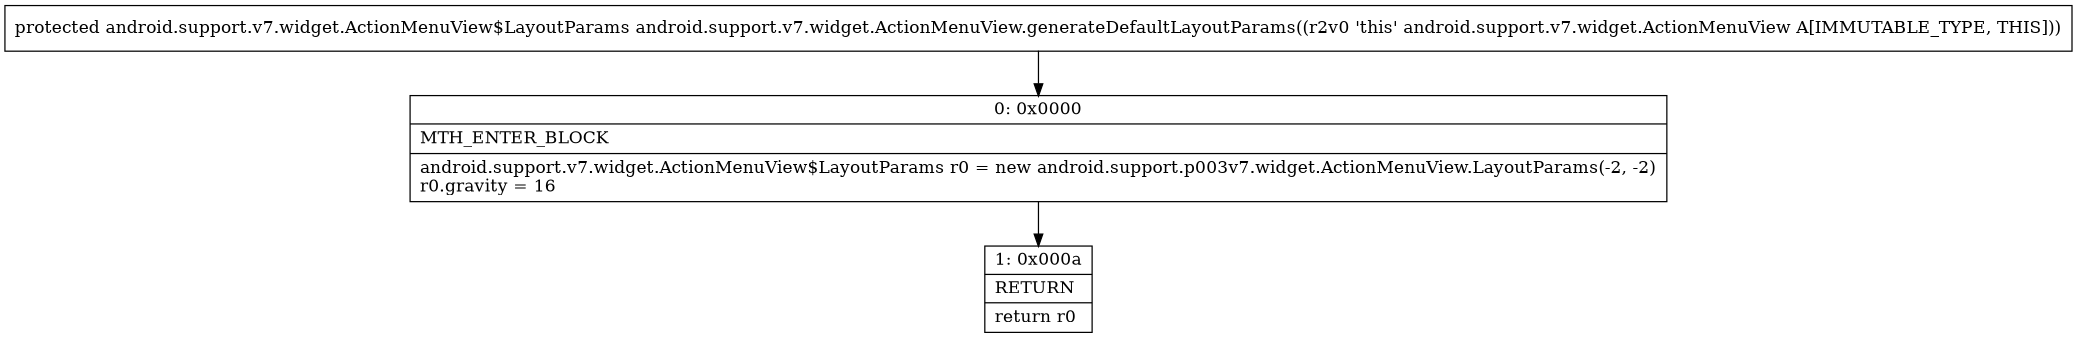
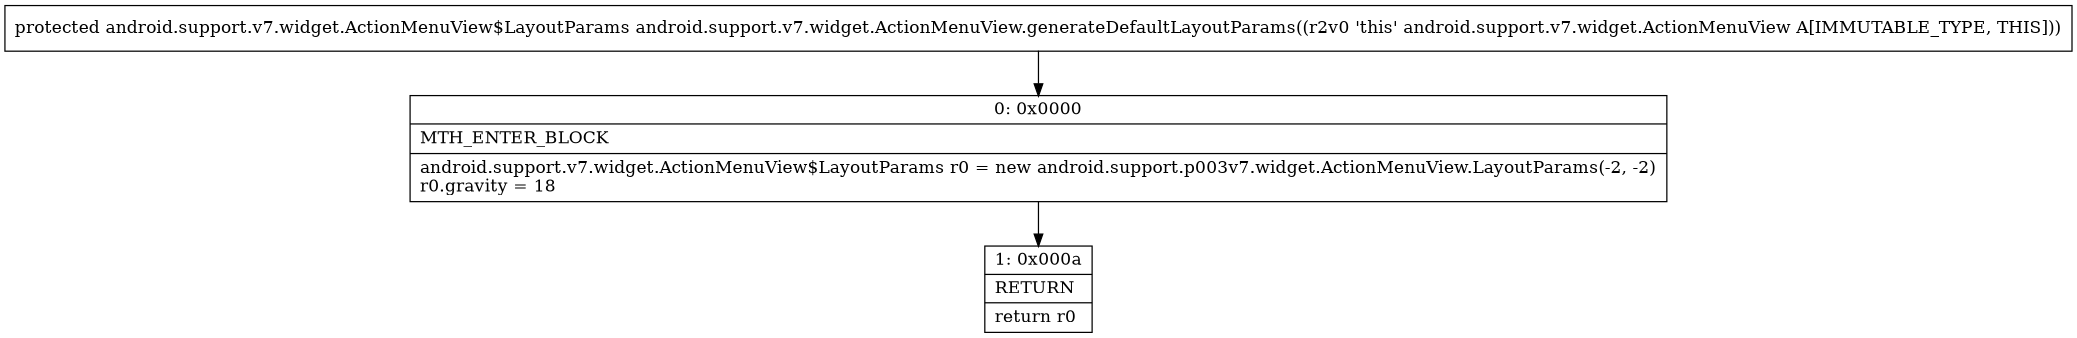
(488, 186) -> (488, 186)
